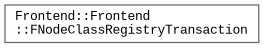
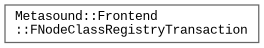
(132, 24) -> (132, 24)
